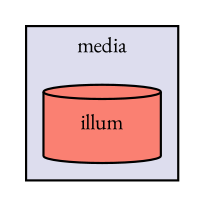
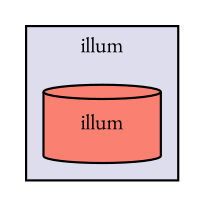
(102, 47) -> (102, 47)
